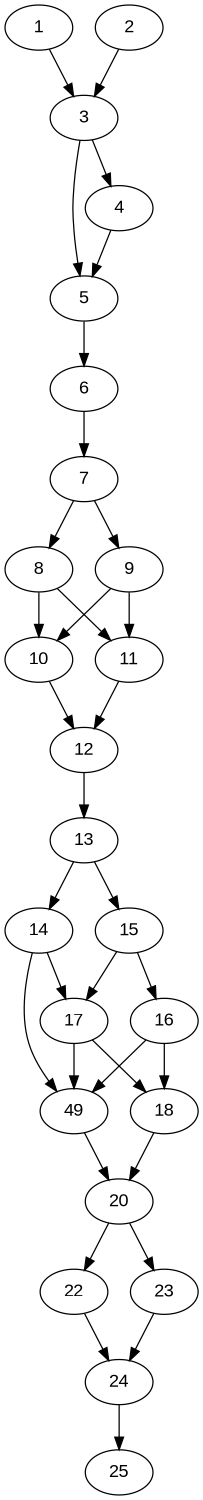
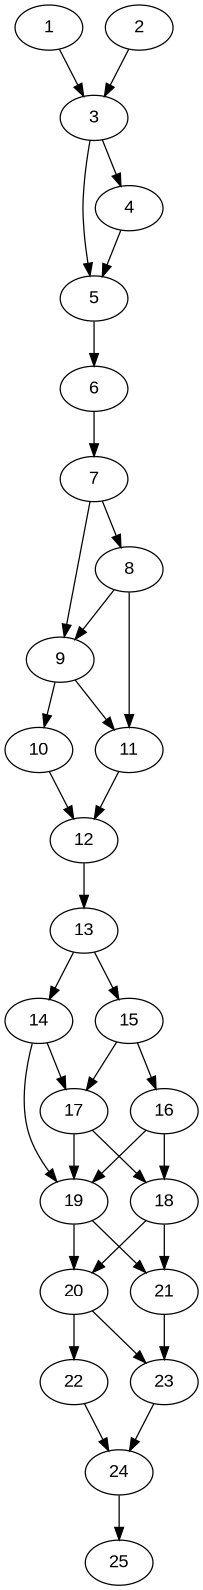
(39, 608) -> (99, 610)
(74, 1111) -> (74, 1201)
none -> (164, 1292)
